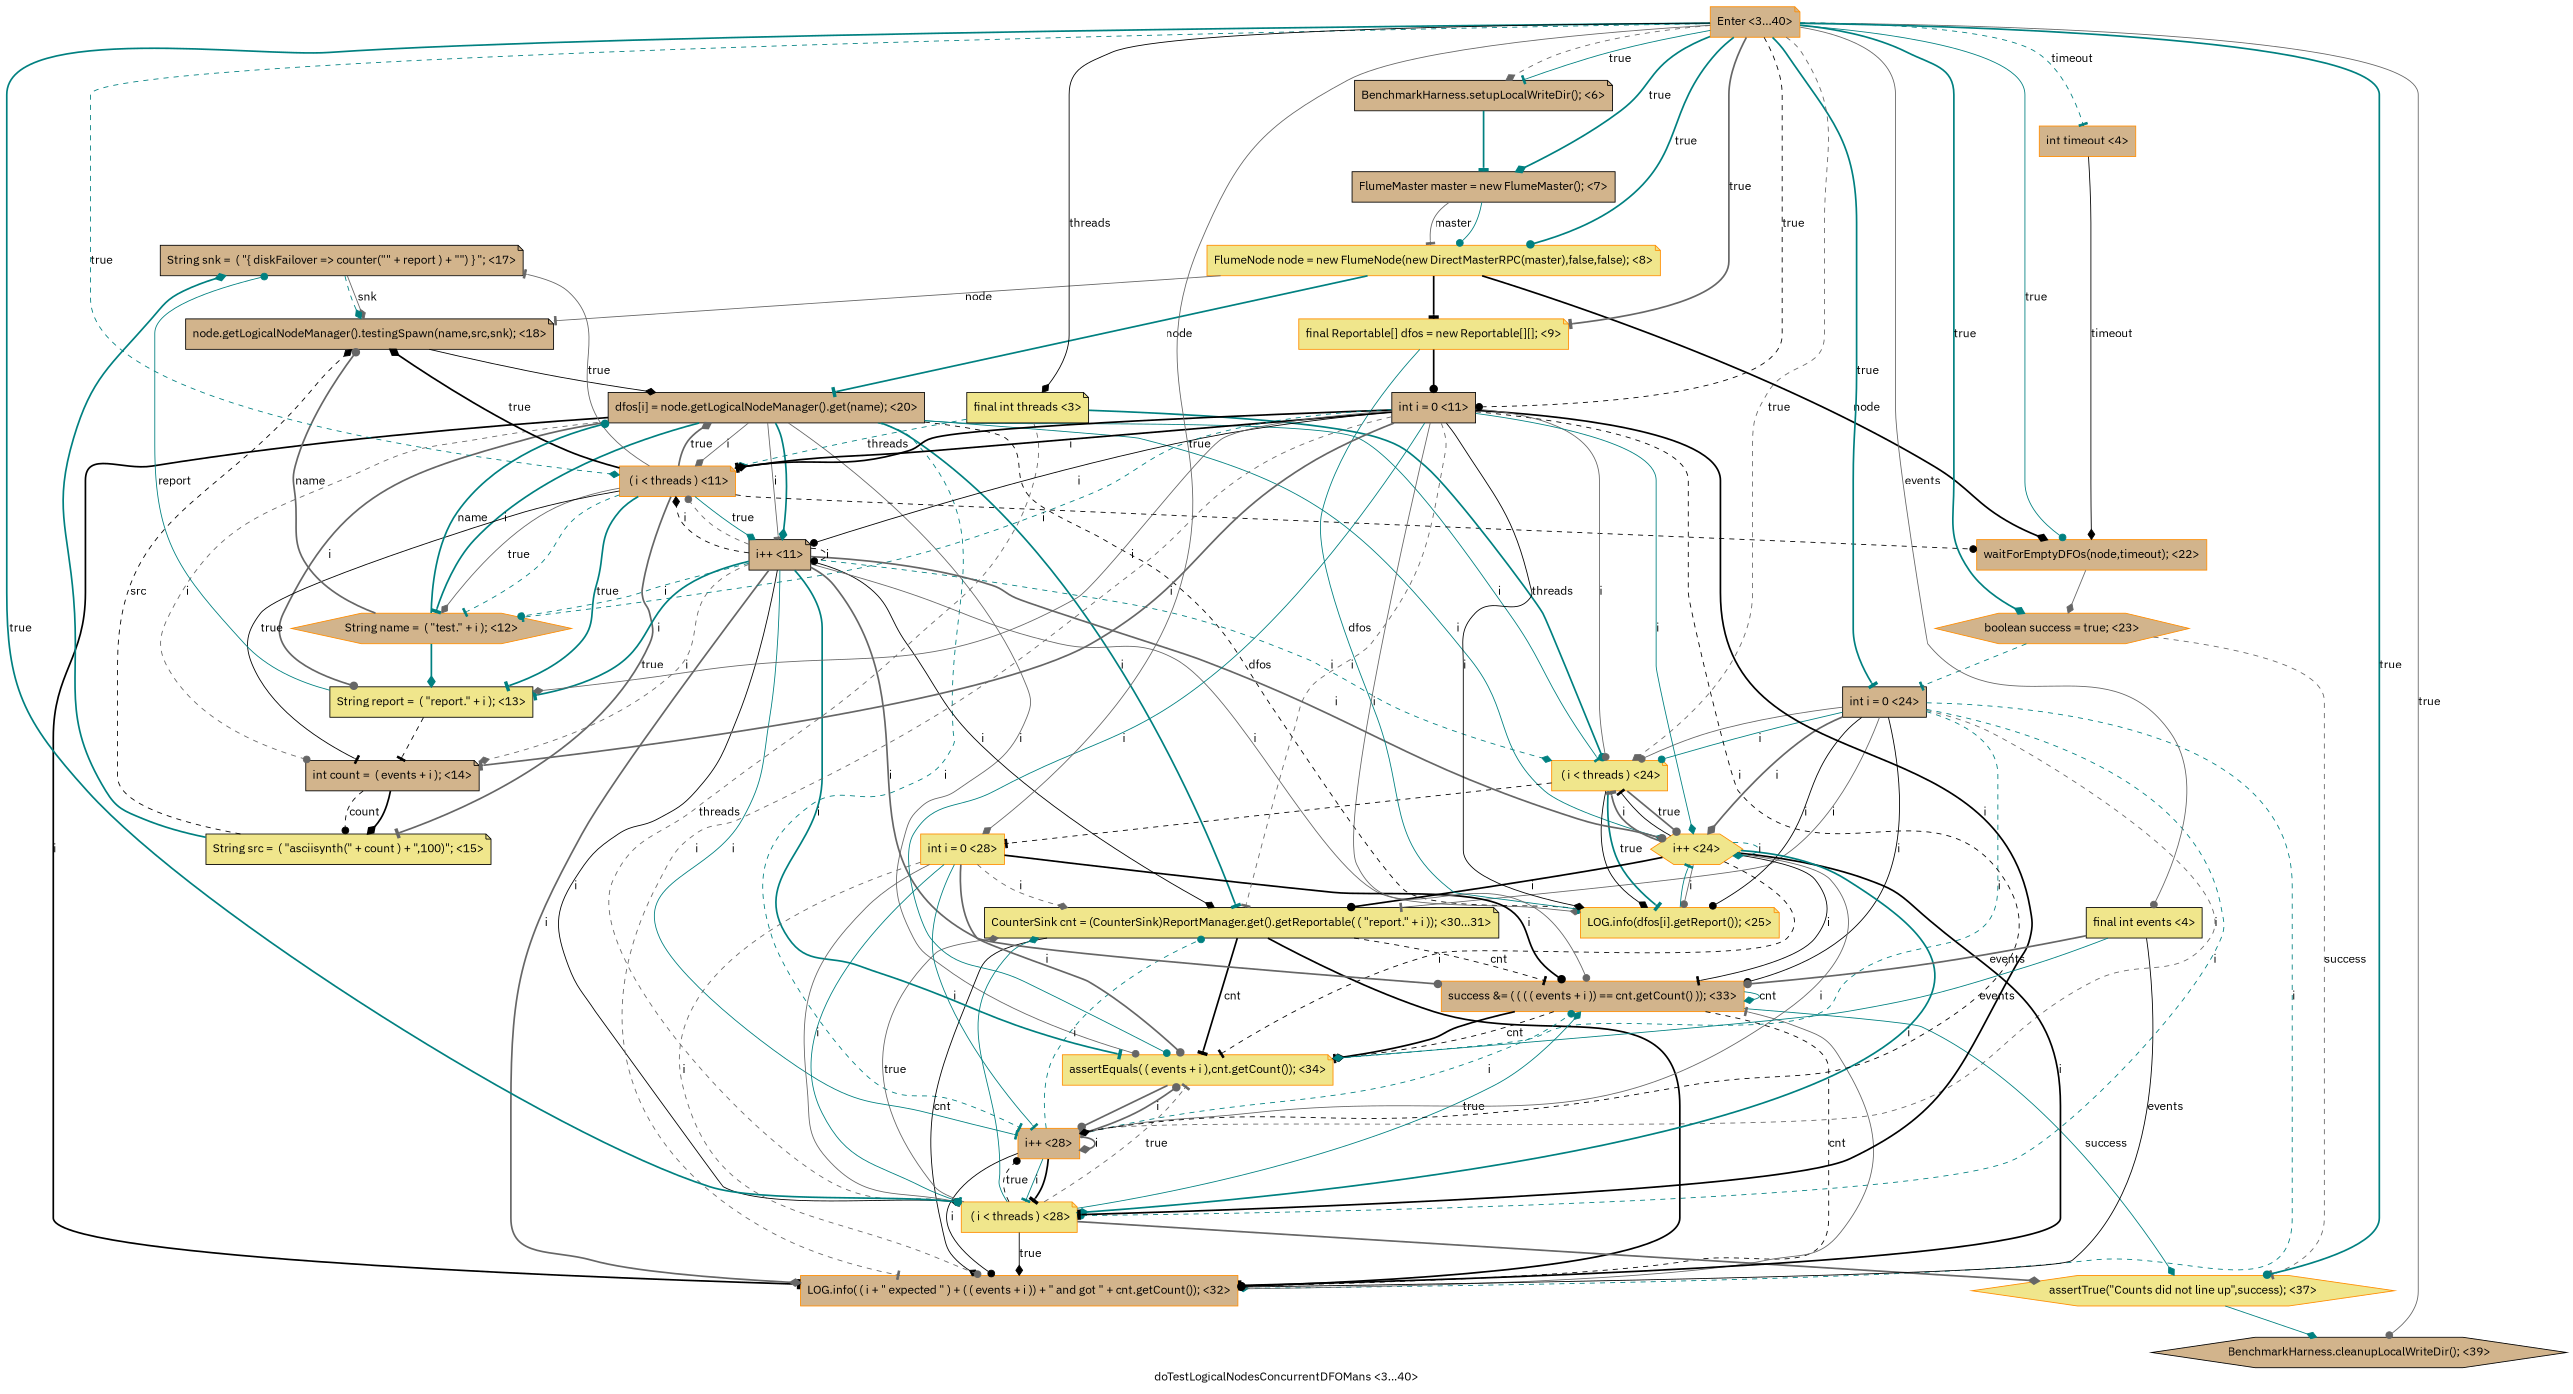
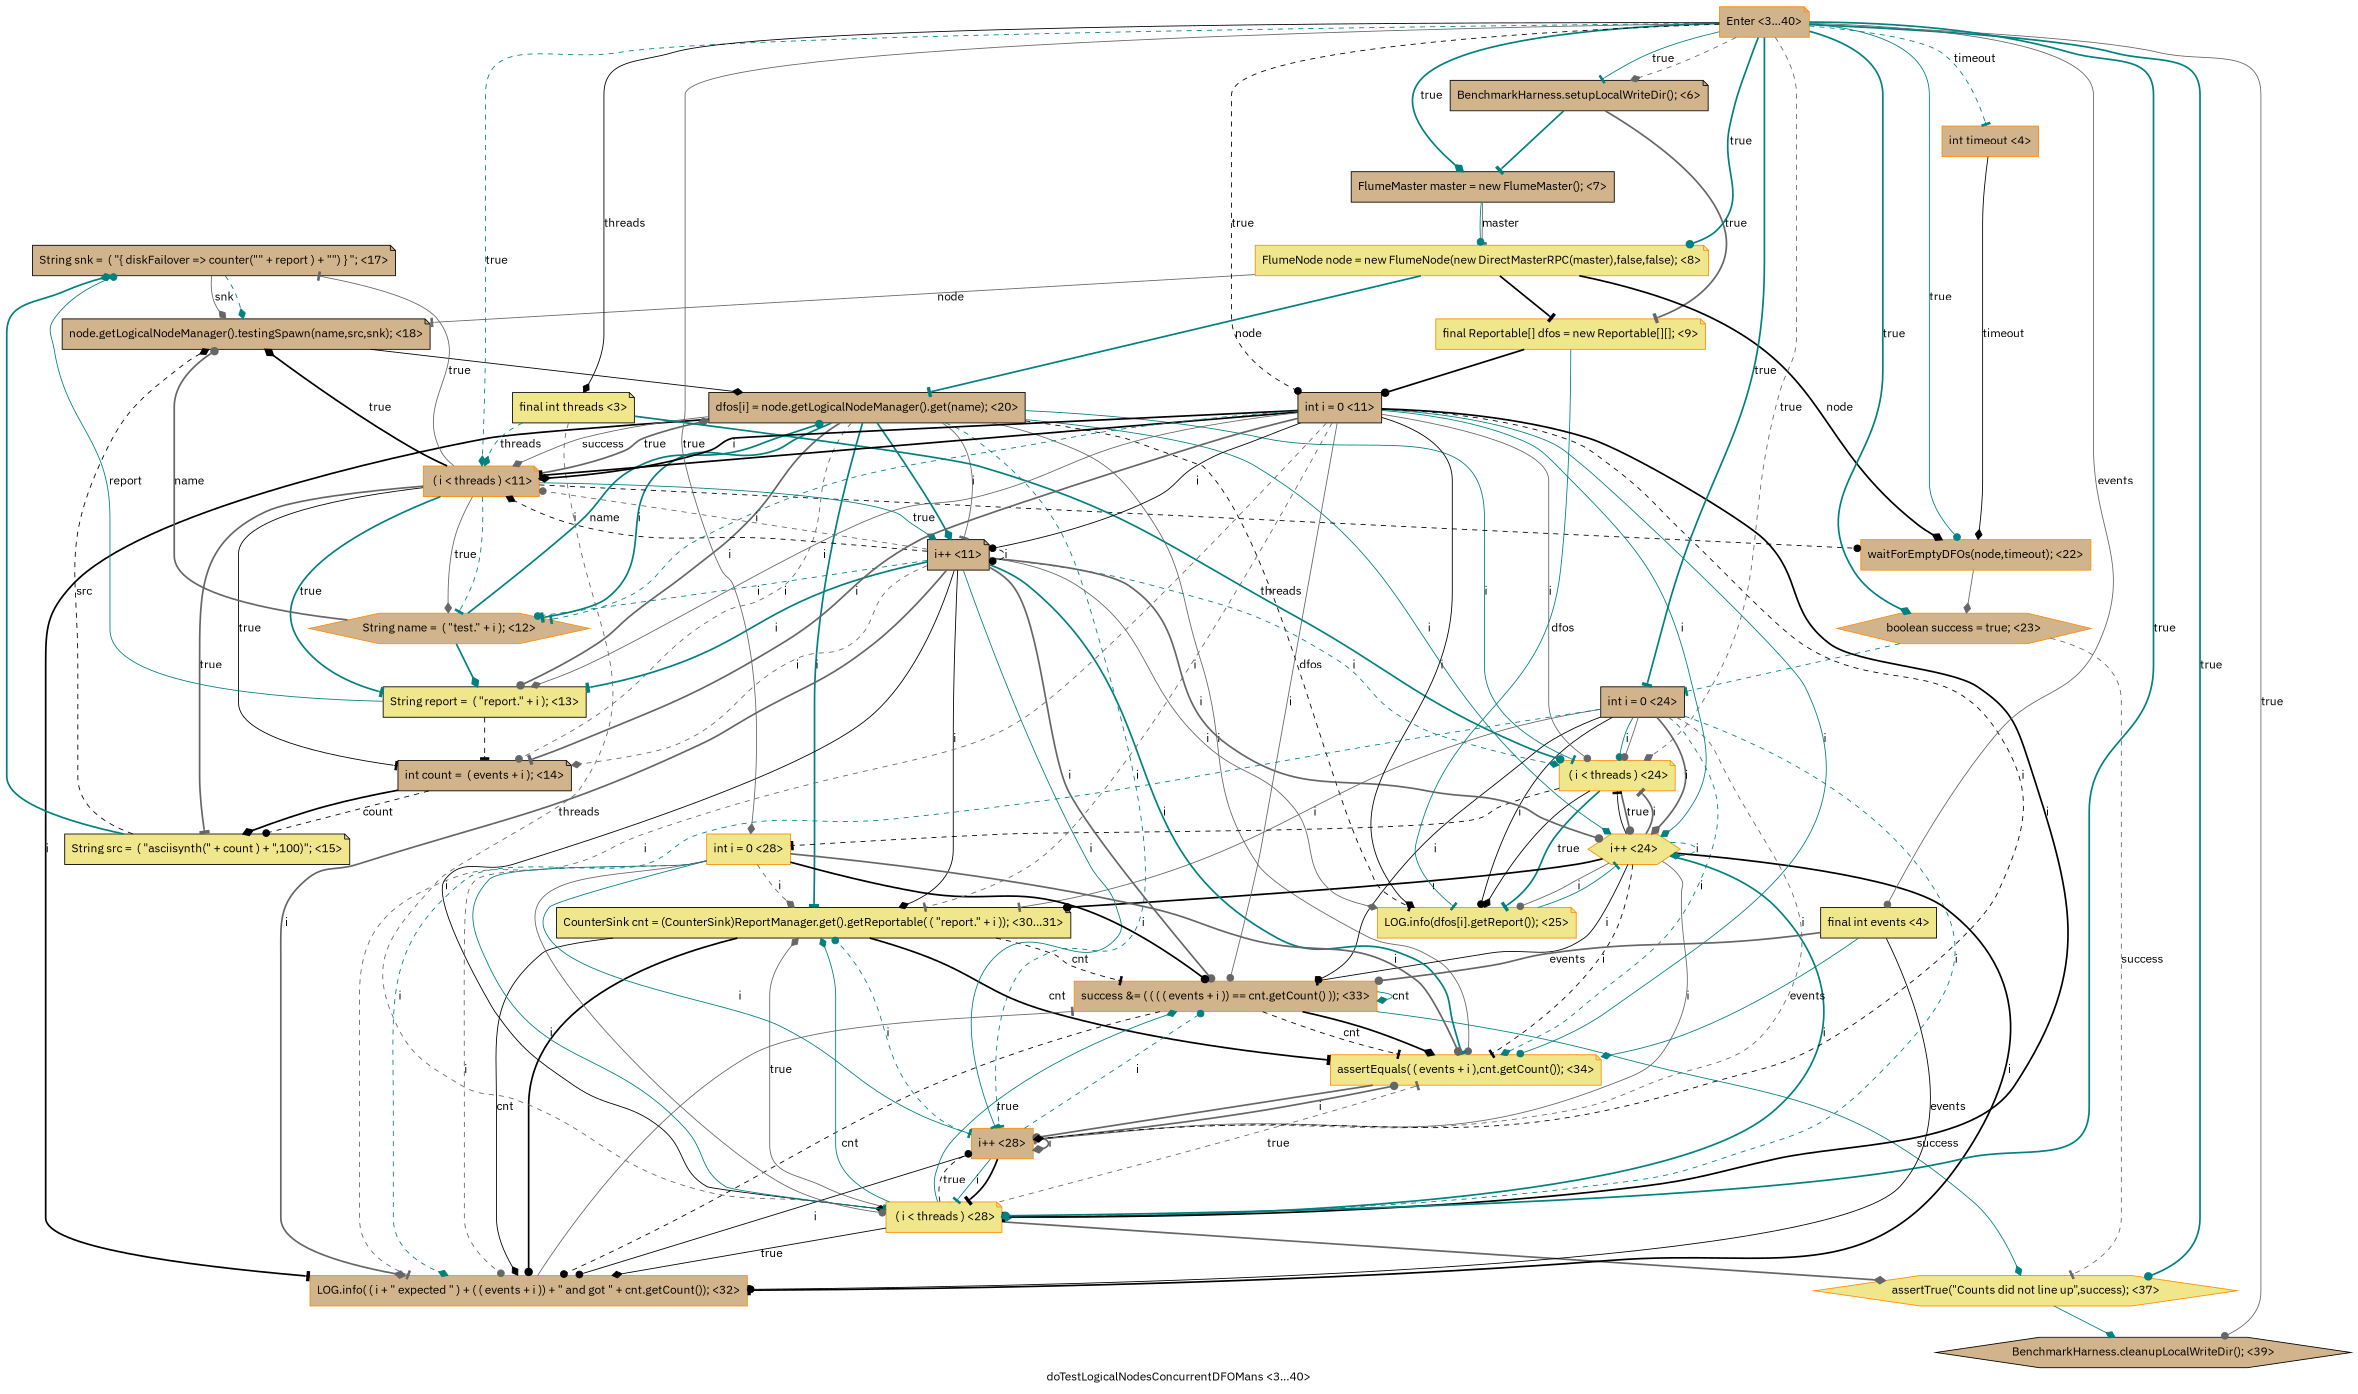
(1729, 236) -> (1715, 206)
(728, 444) -> (603, 444)
